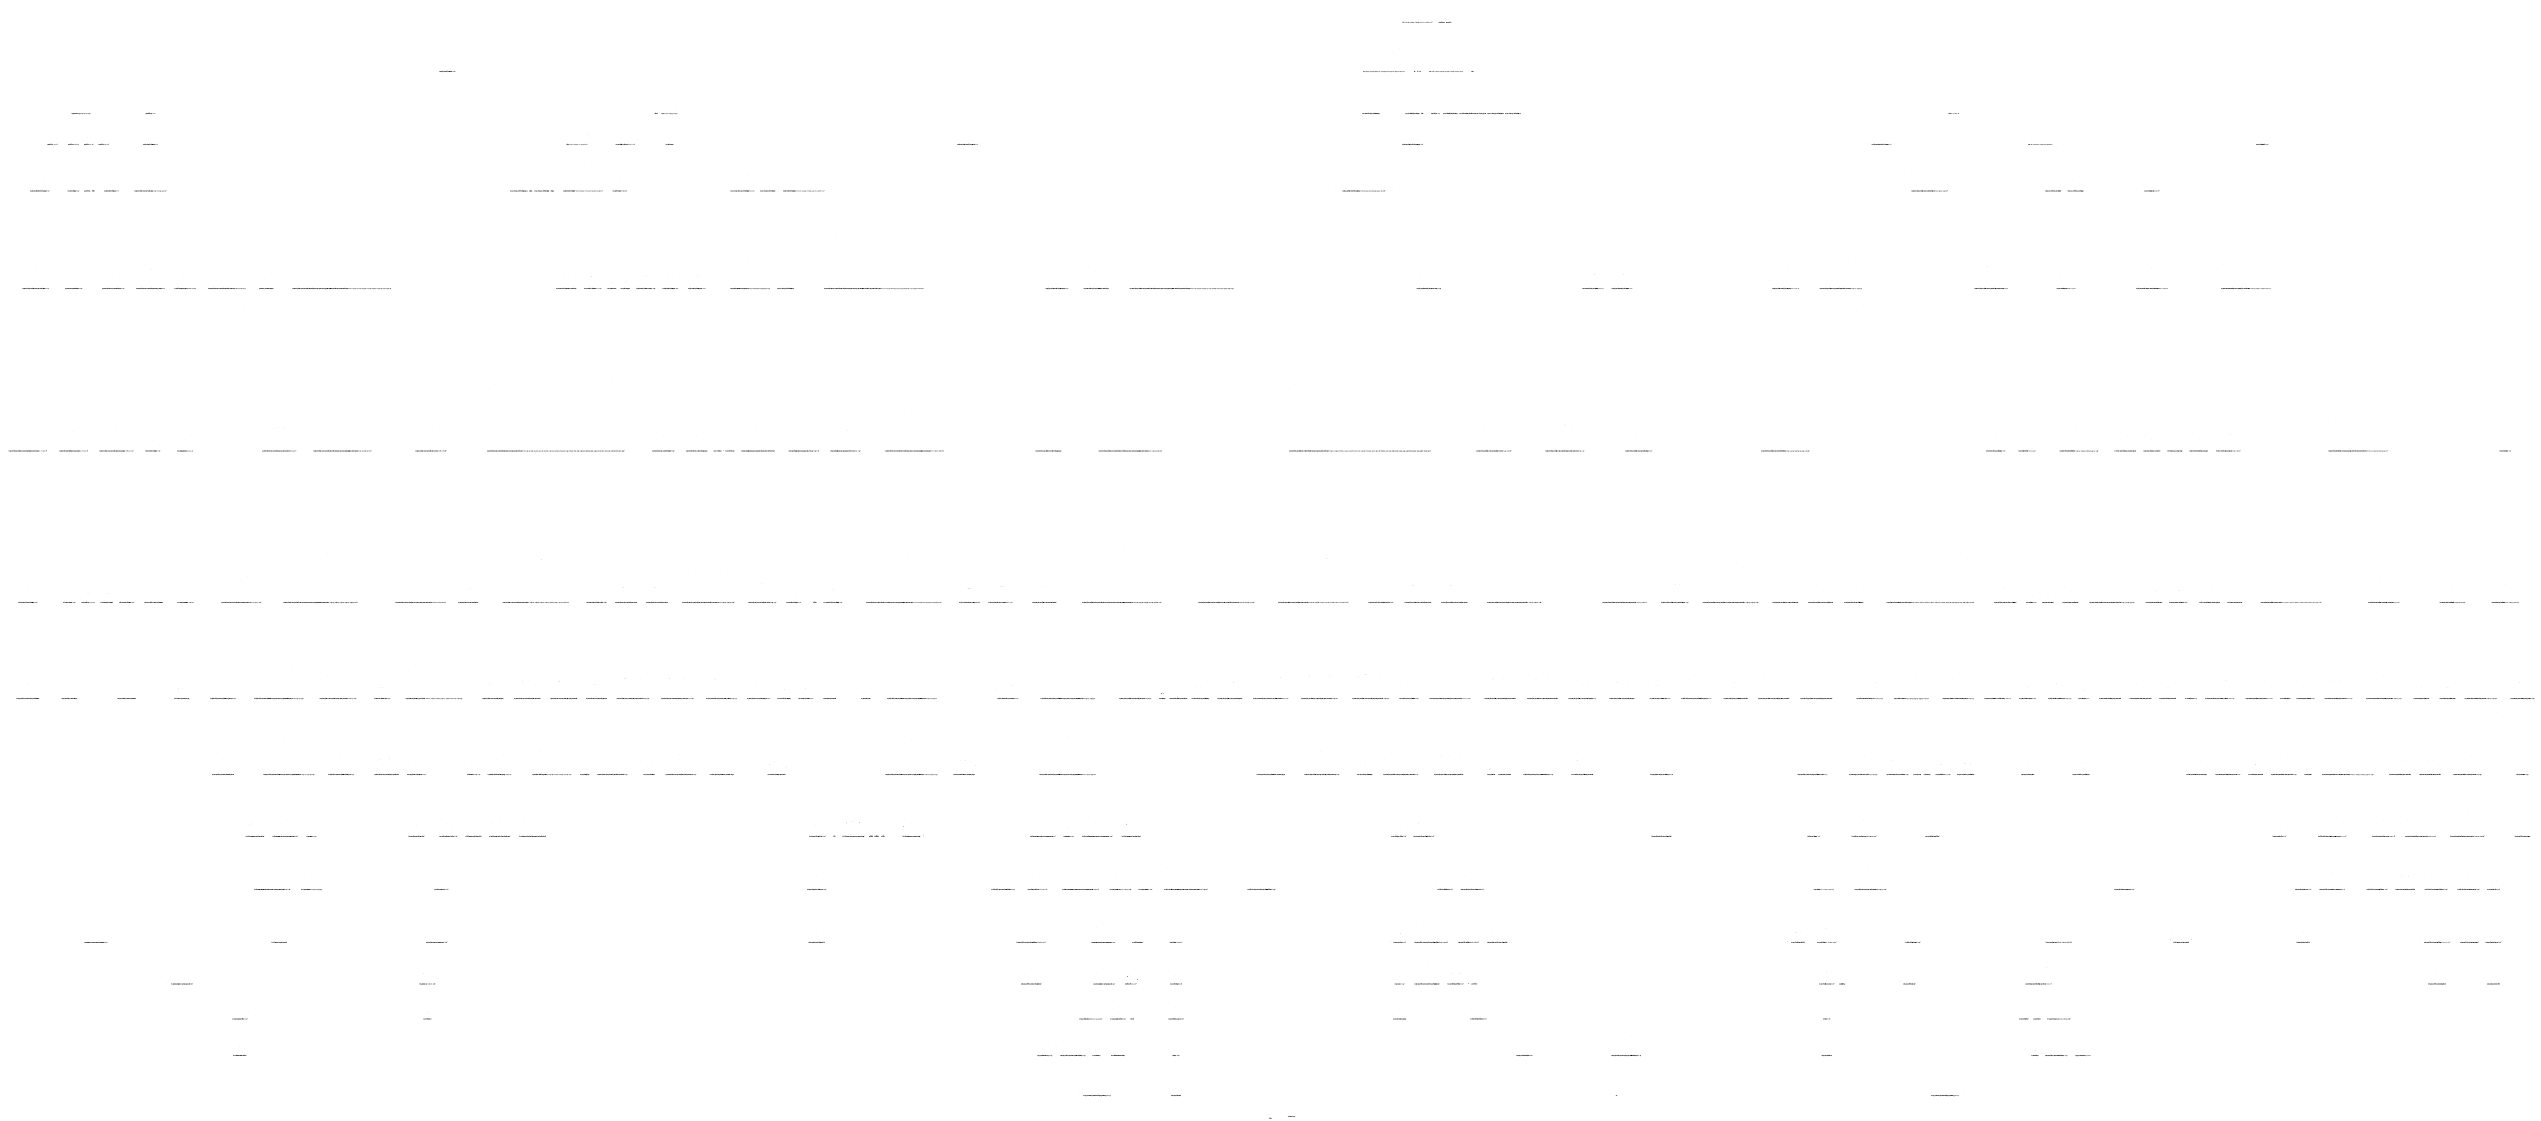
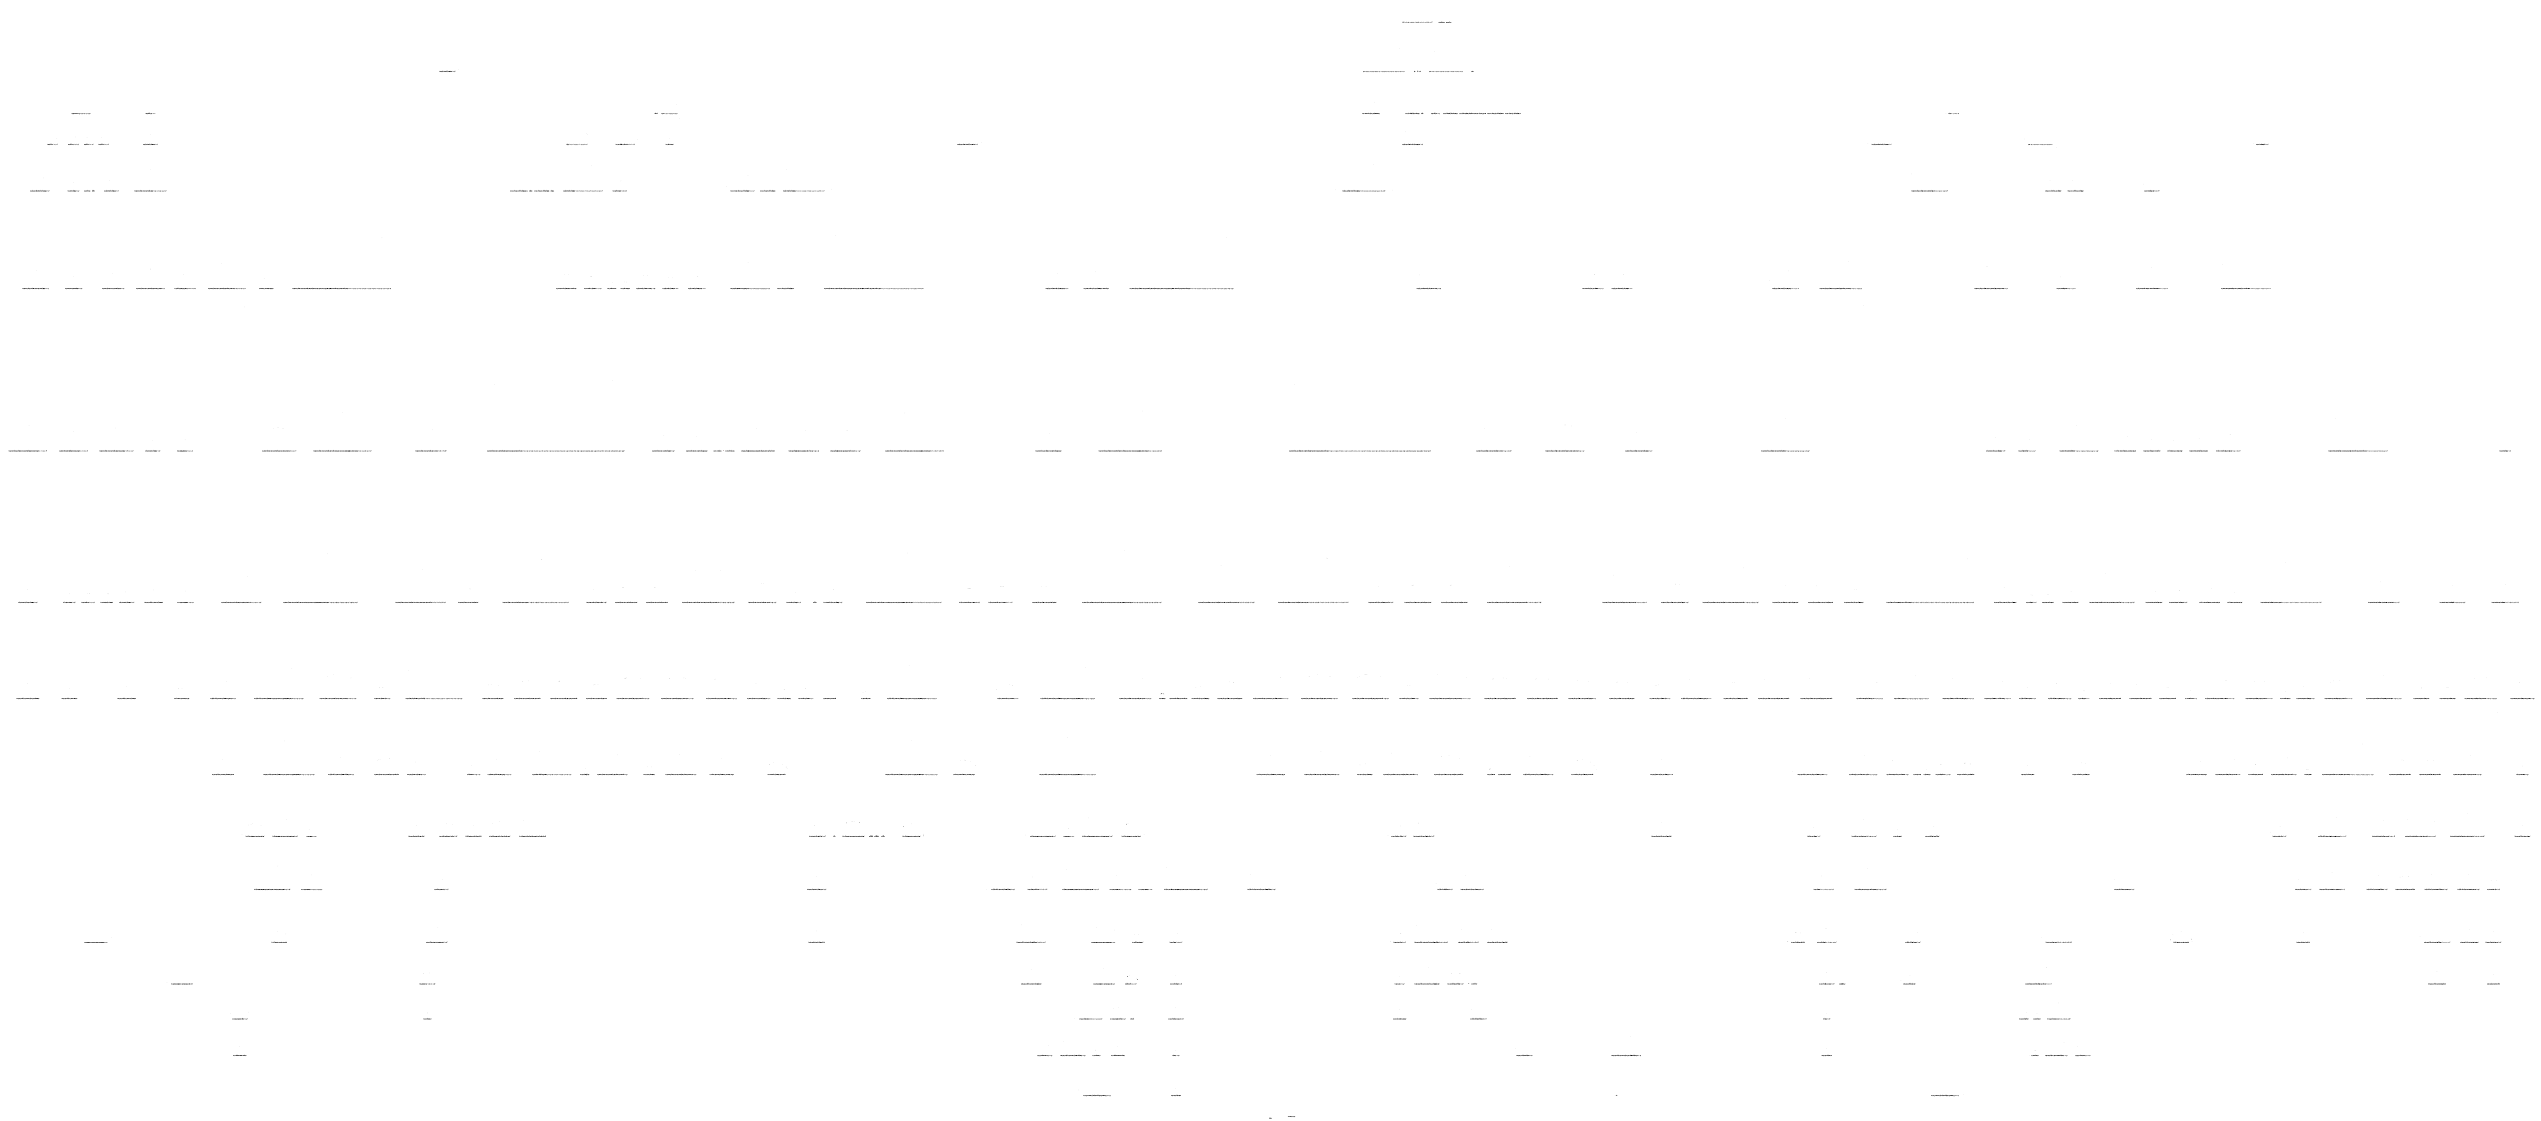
none -> (1897, 836)
